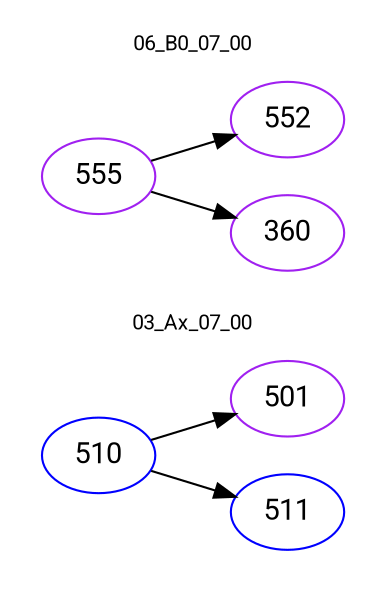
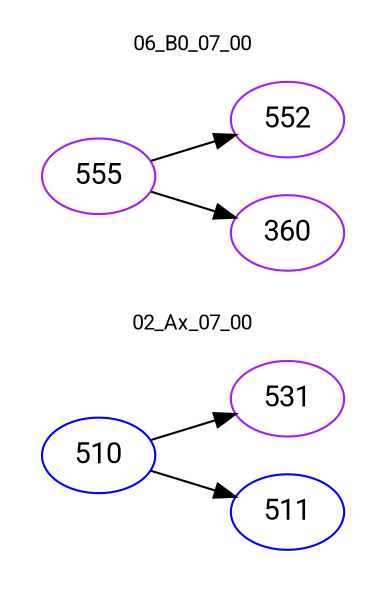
(193, 324) -> (193, 324)
(288, 399) -> (288, 399)
